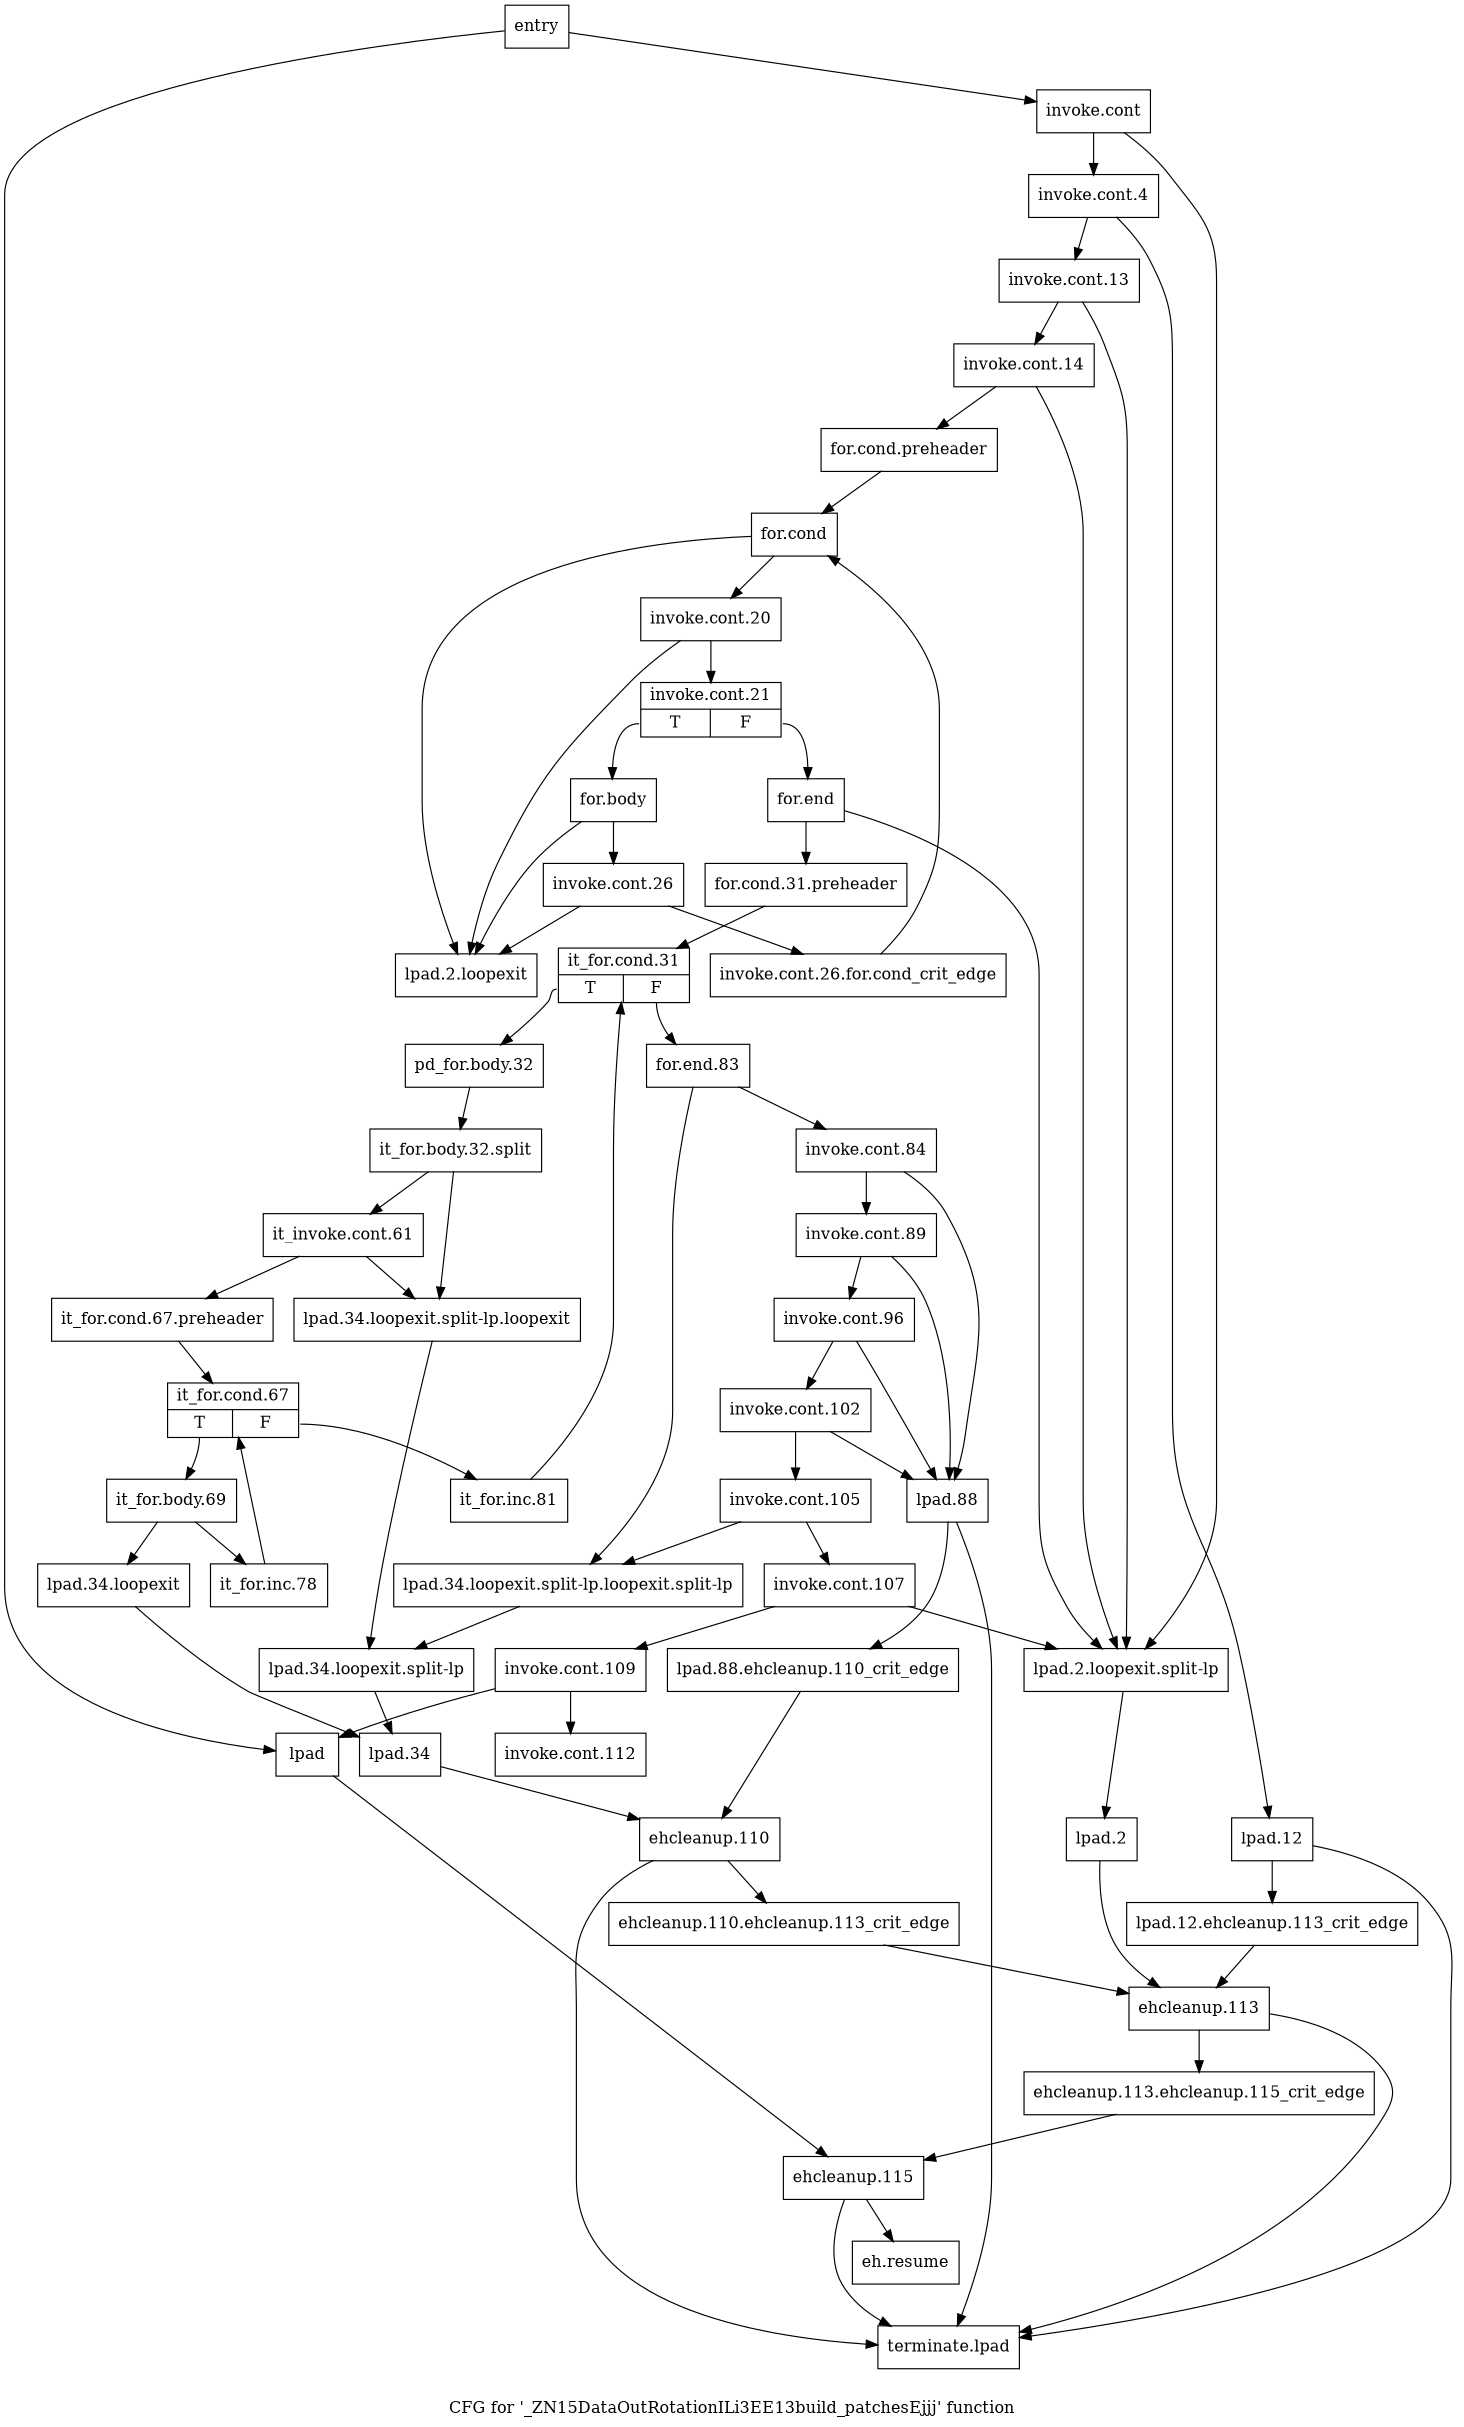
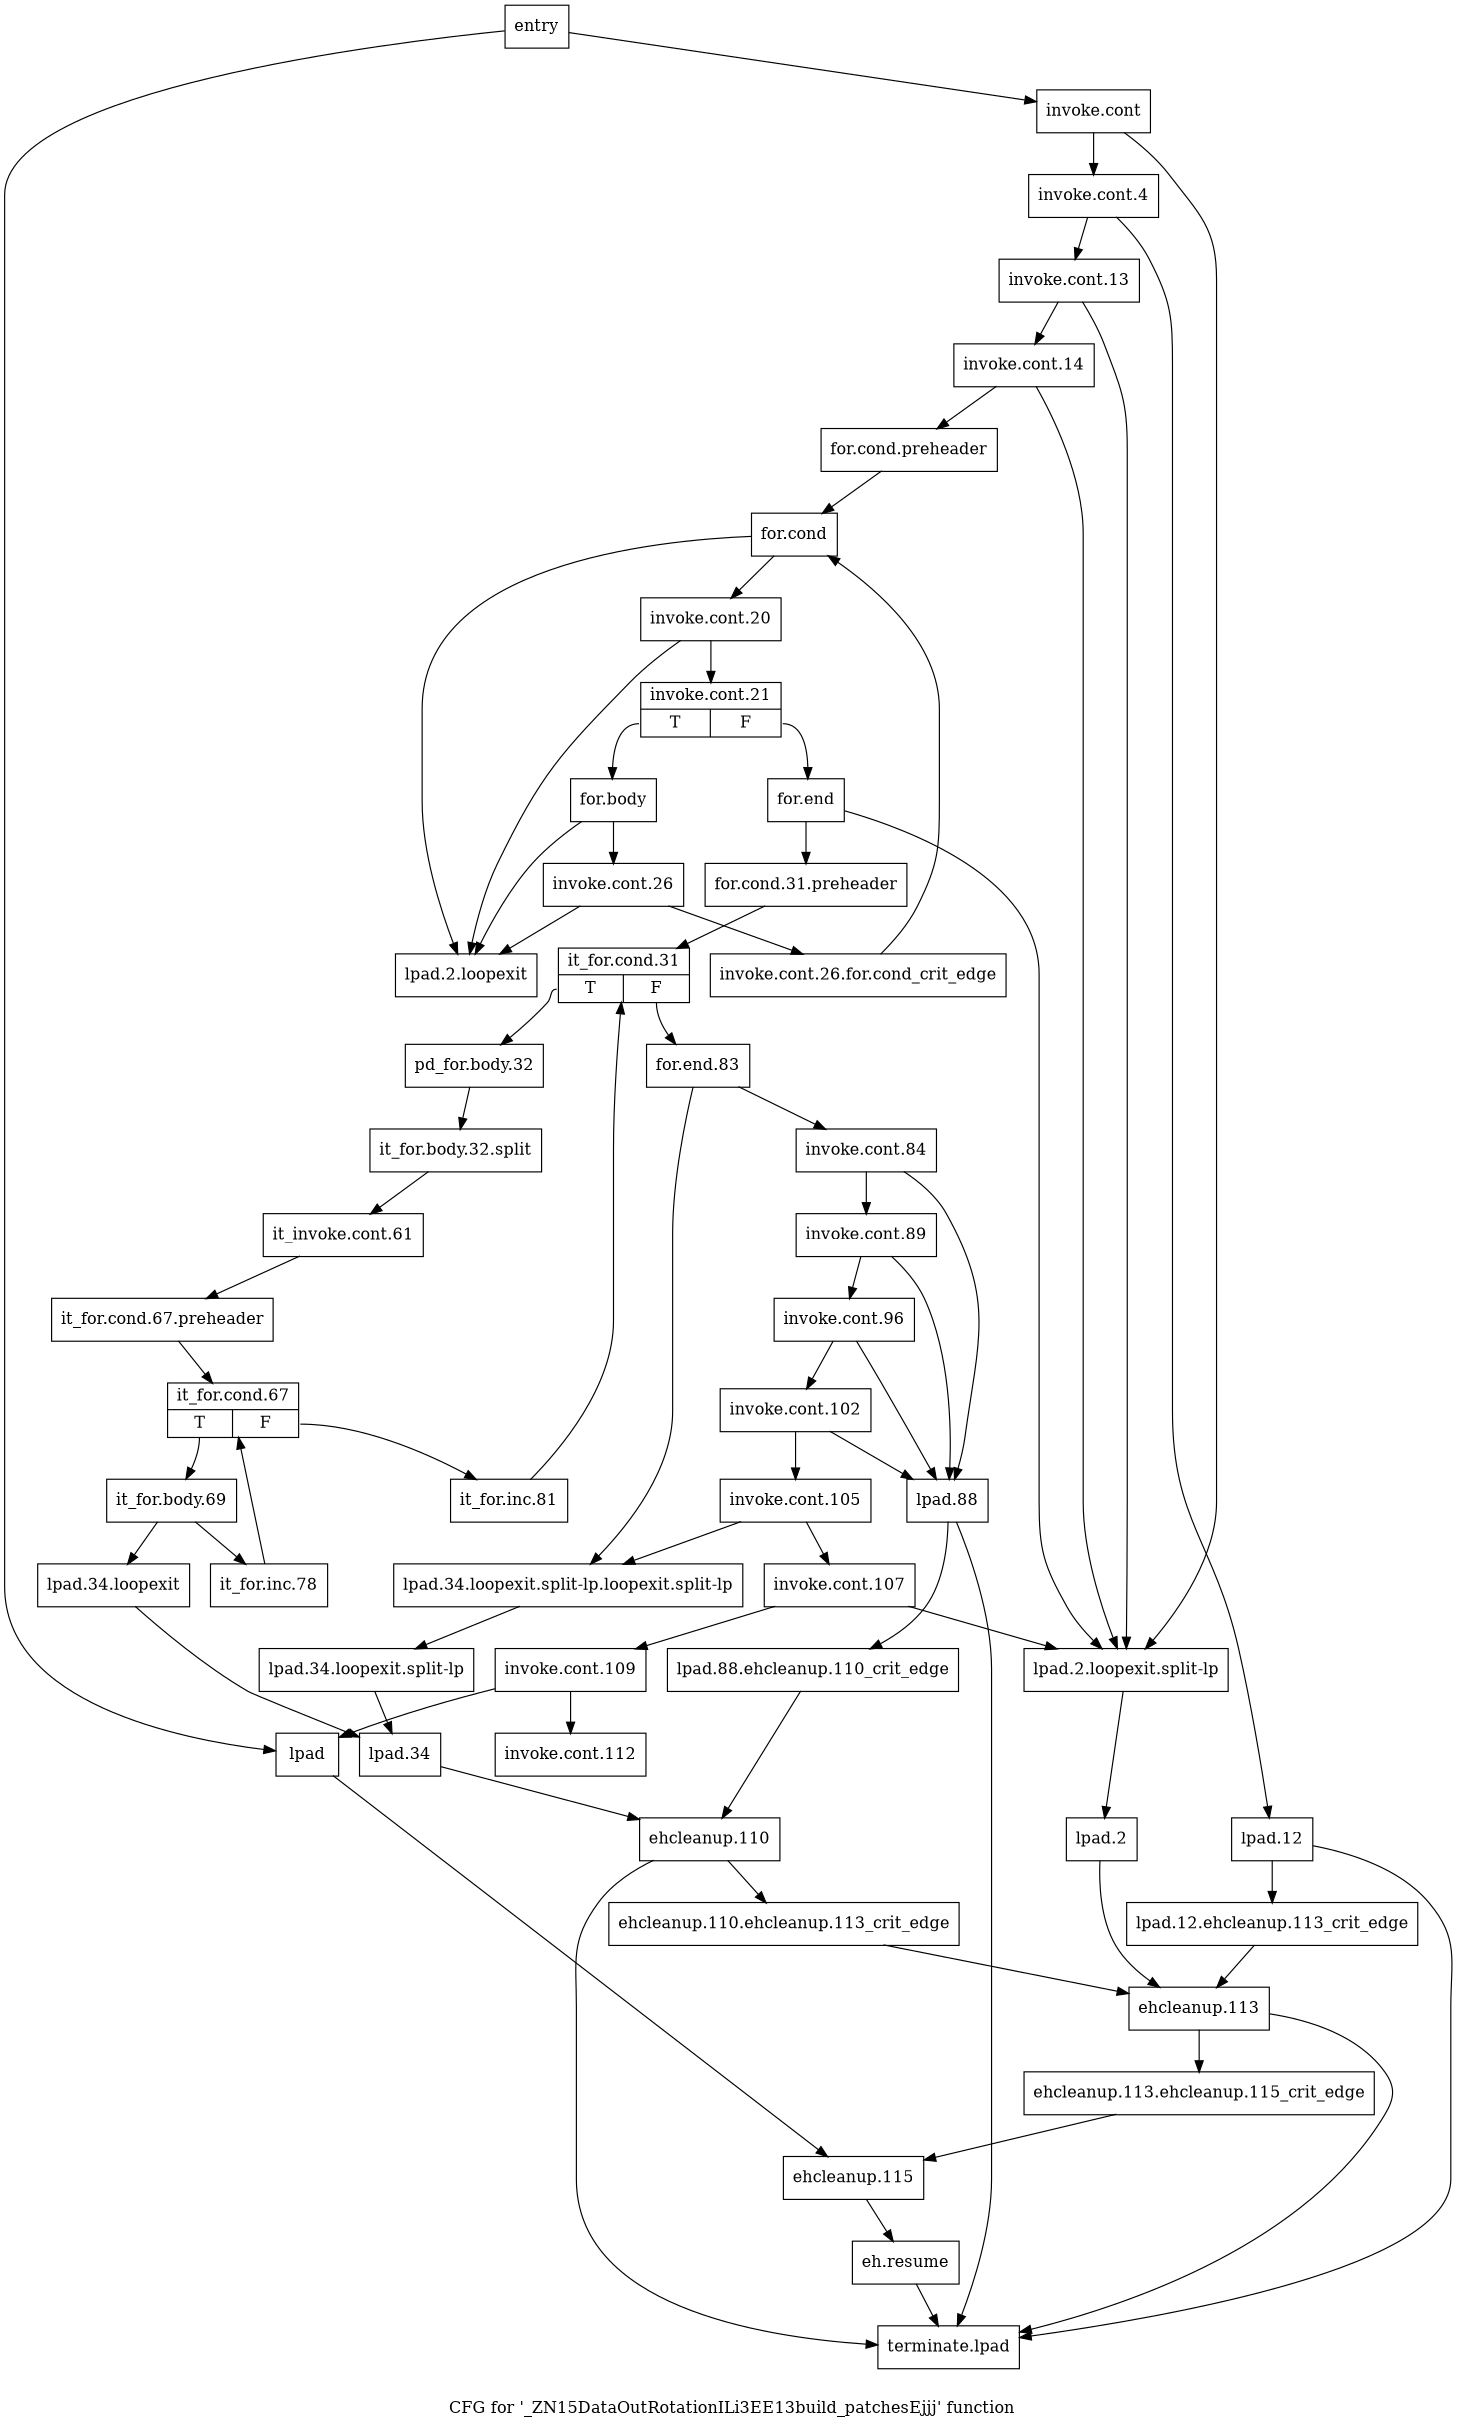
(437, 1320) -> none
(836, 2268) -> (925, 2300)
